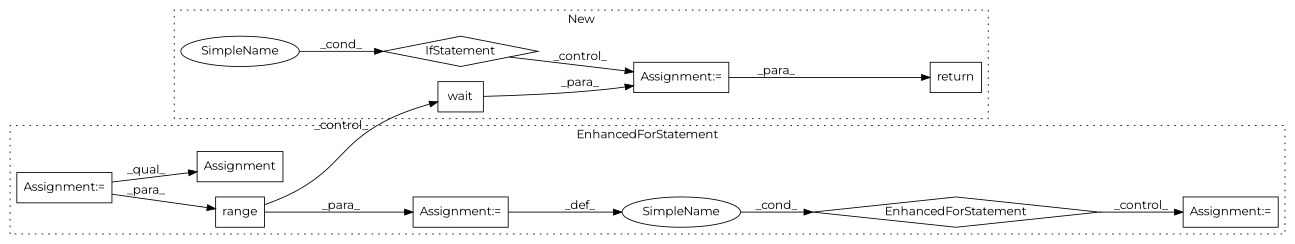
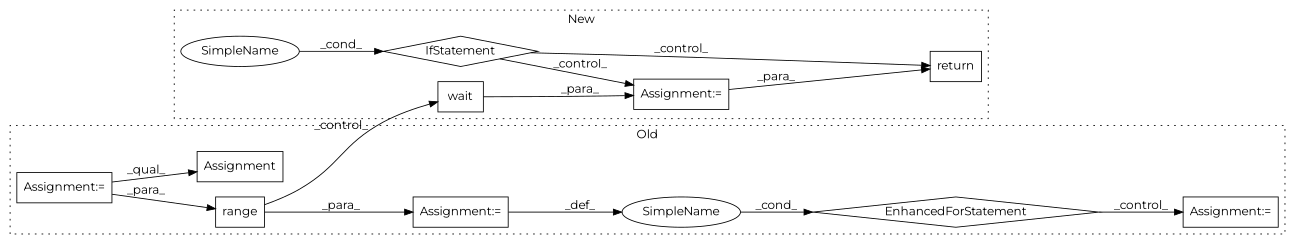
none -> (726, 58)
(648, 135) -> (648, 135)
